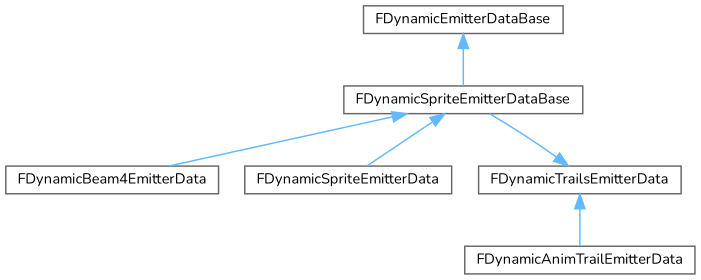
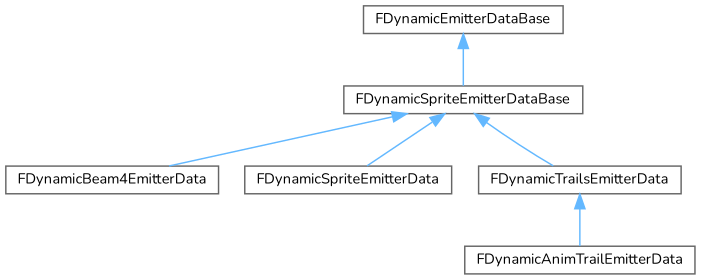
(523, 135) -> (519, 145)
